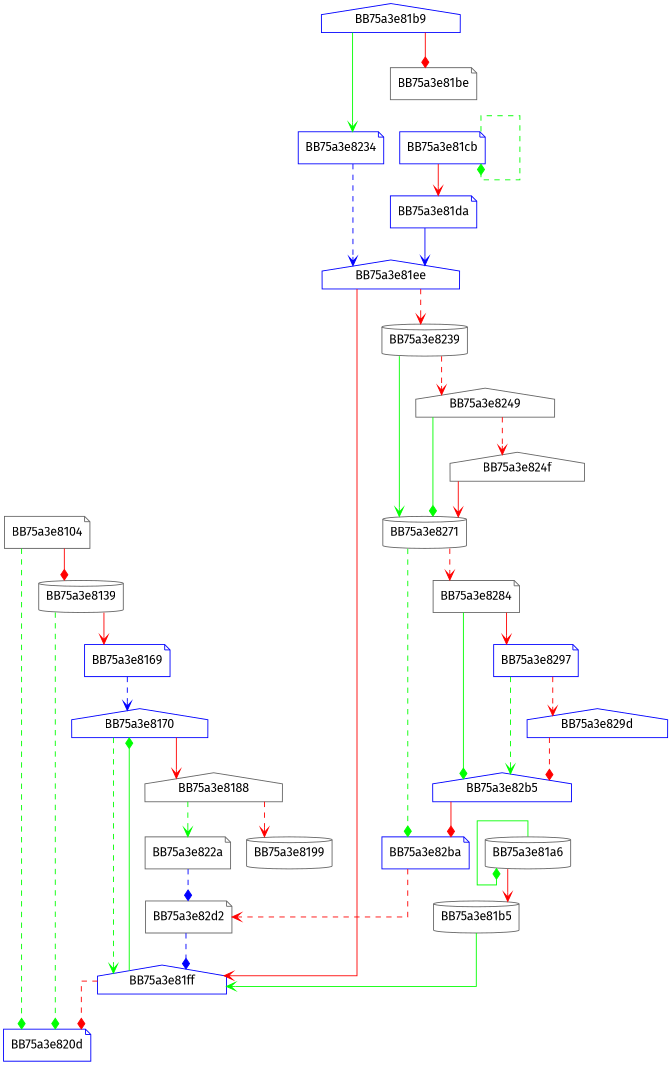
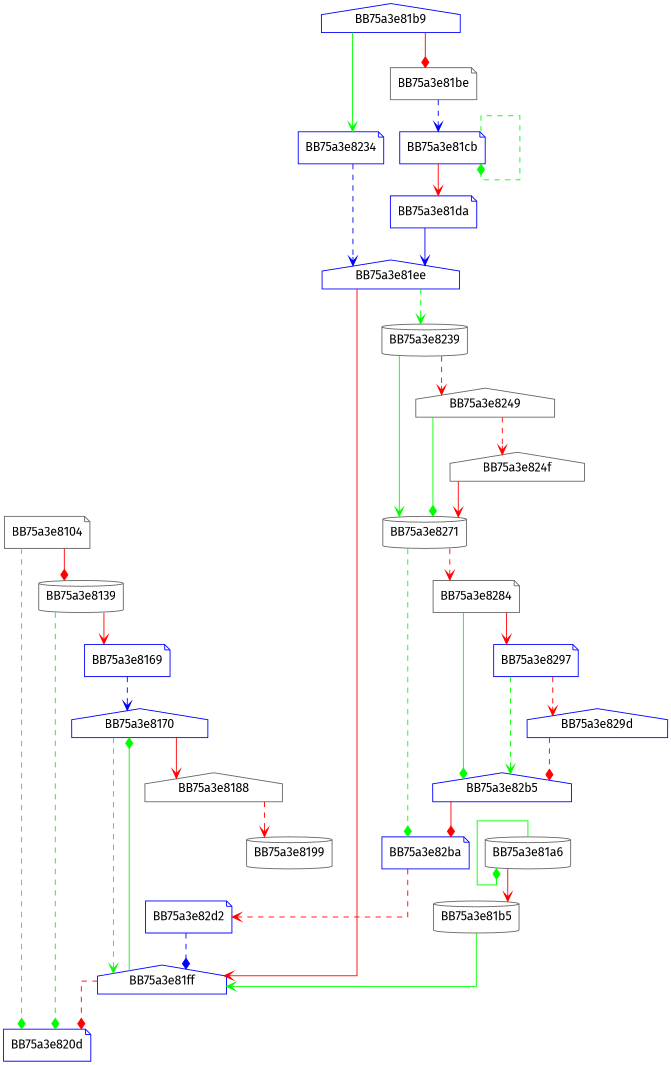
none -> (438, 111)
(421, 302) -> (421, 302)
(188, 853) -> none
(189, 917) -> (189, 917)
